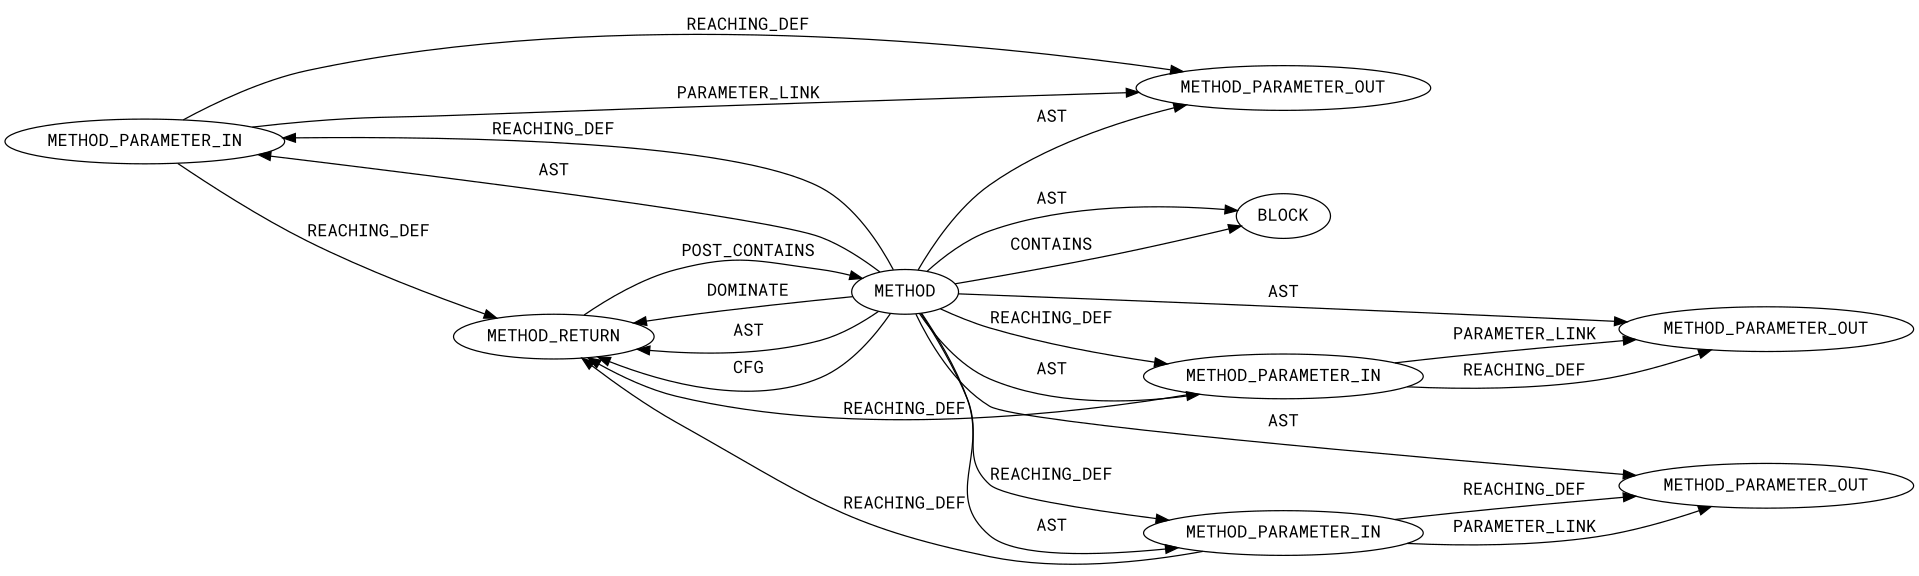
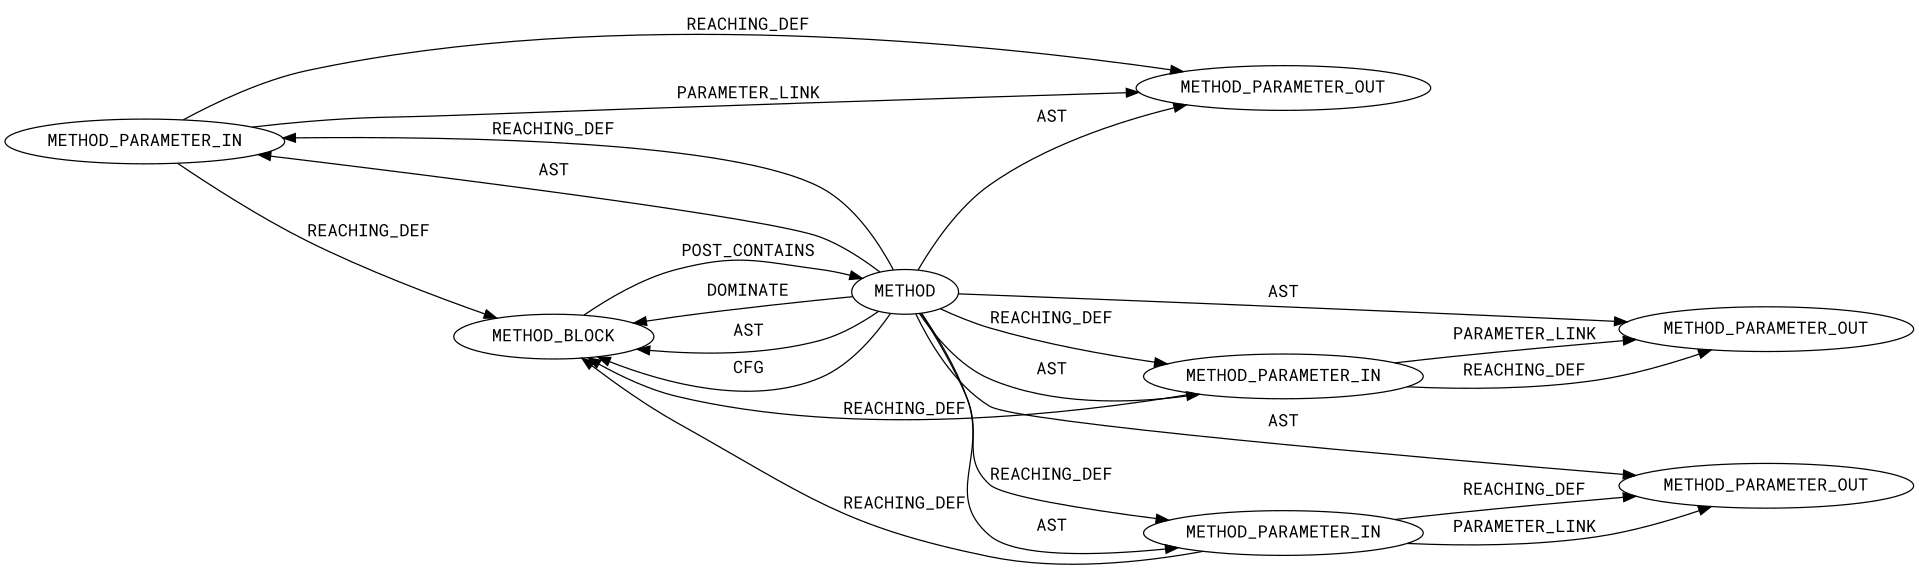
(1283, 216) -> none
(554, 337) -> (554, 337)
